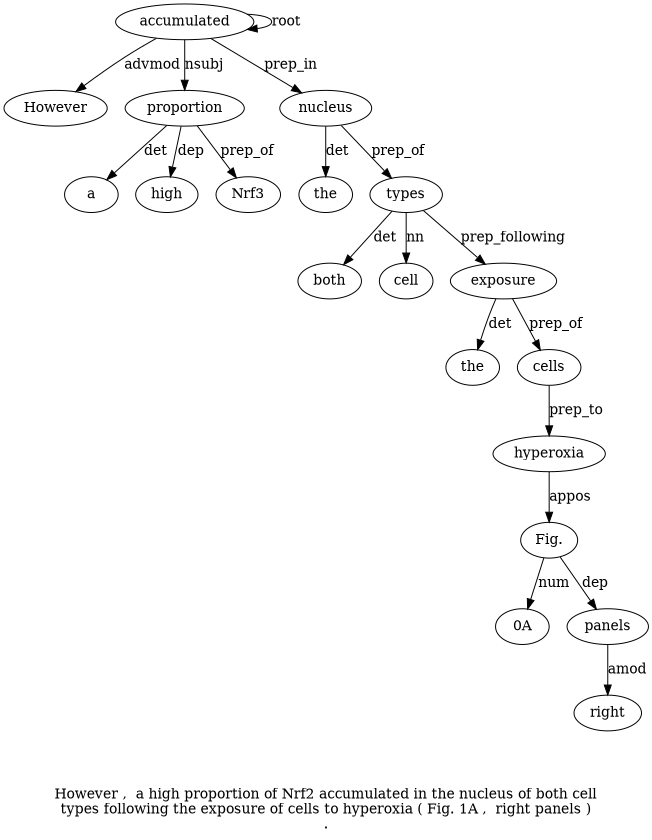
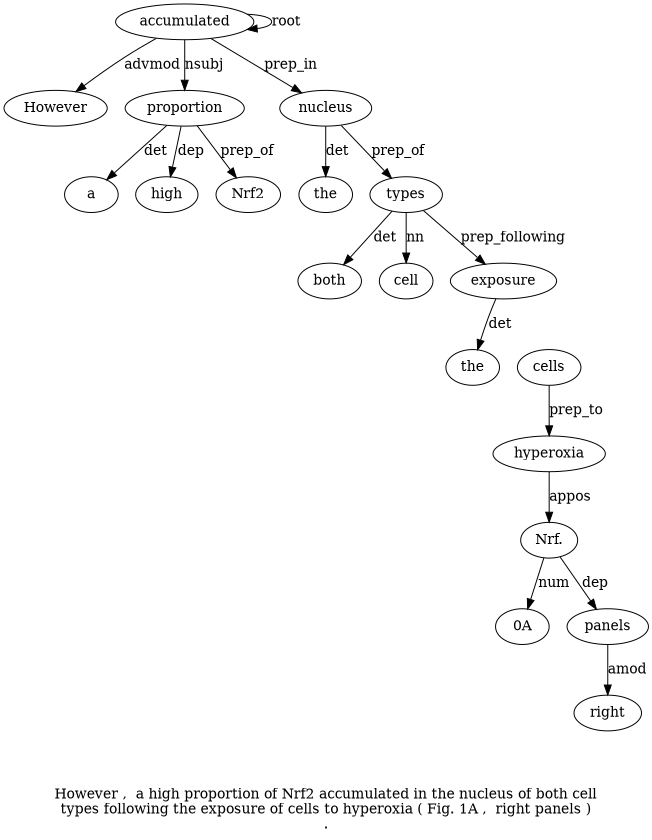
(248, 195) -> (248, 195)
(524, 320) -> none
(549, 540) -> (549, 540)
